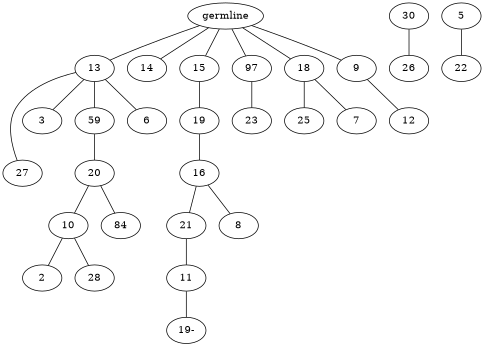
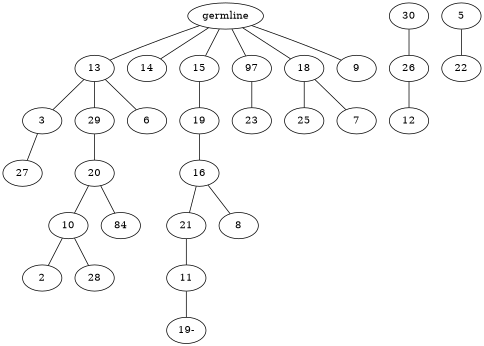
(383, 95) -> (409, 95)
(21, 101) -> (32, 147)
(95, 121) -> (95, 121)
